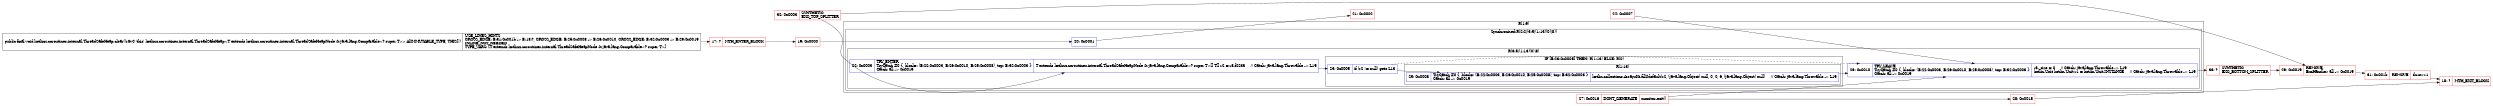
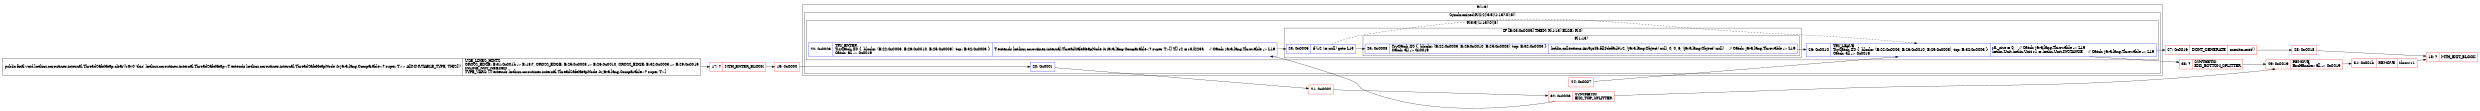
(1847, 85) -> (2159, 50)
none -> (1439, 93)
